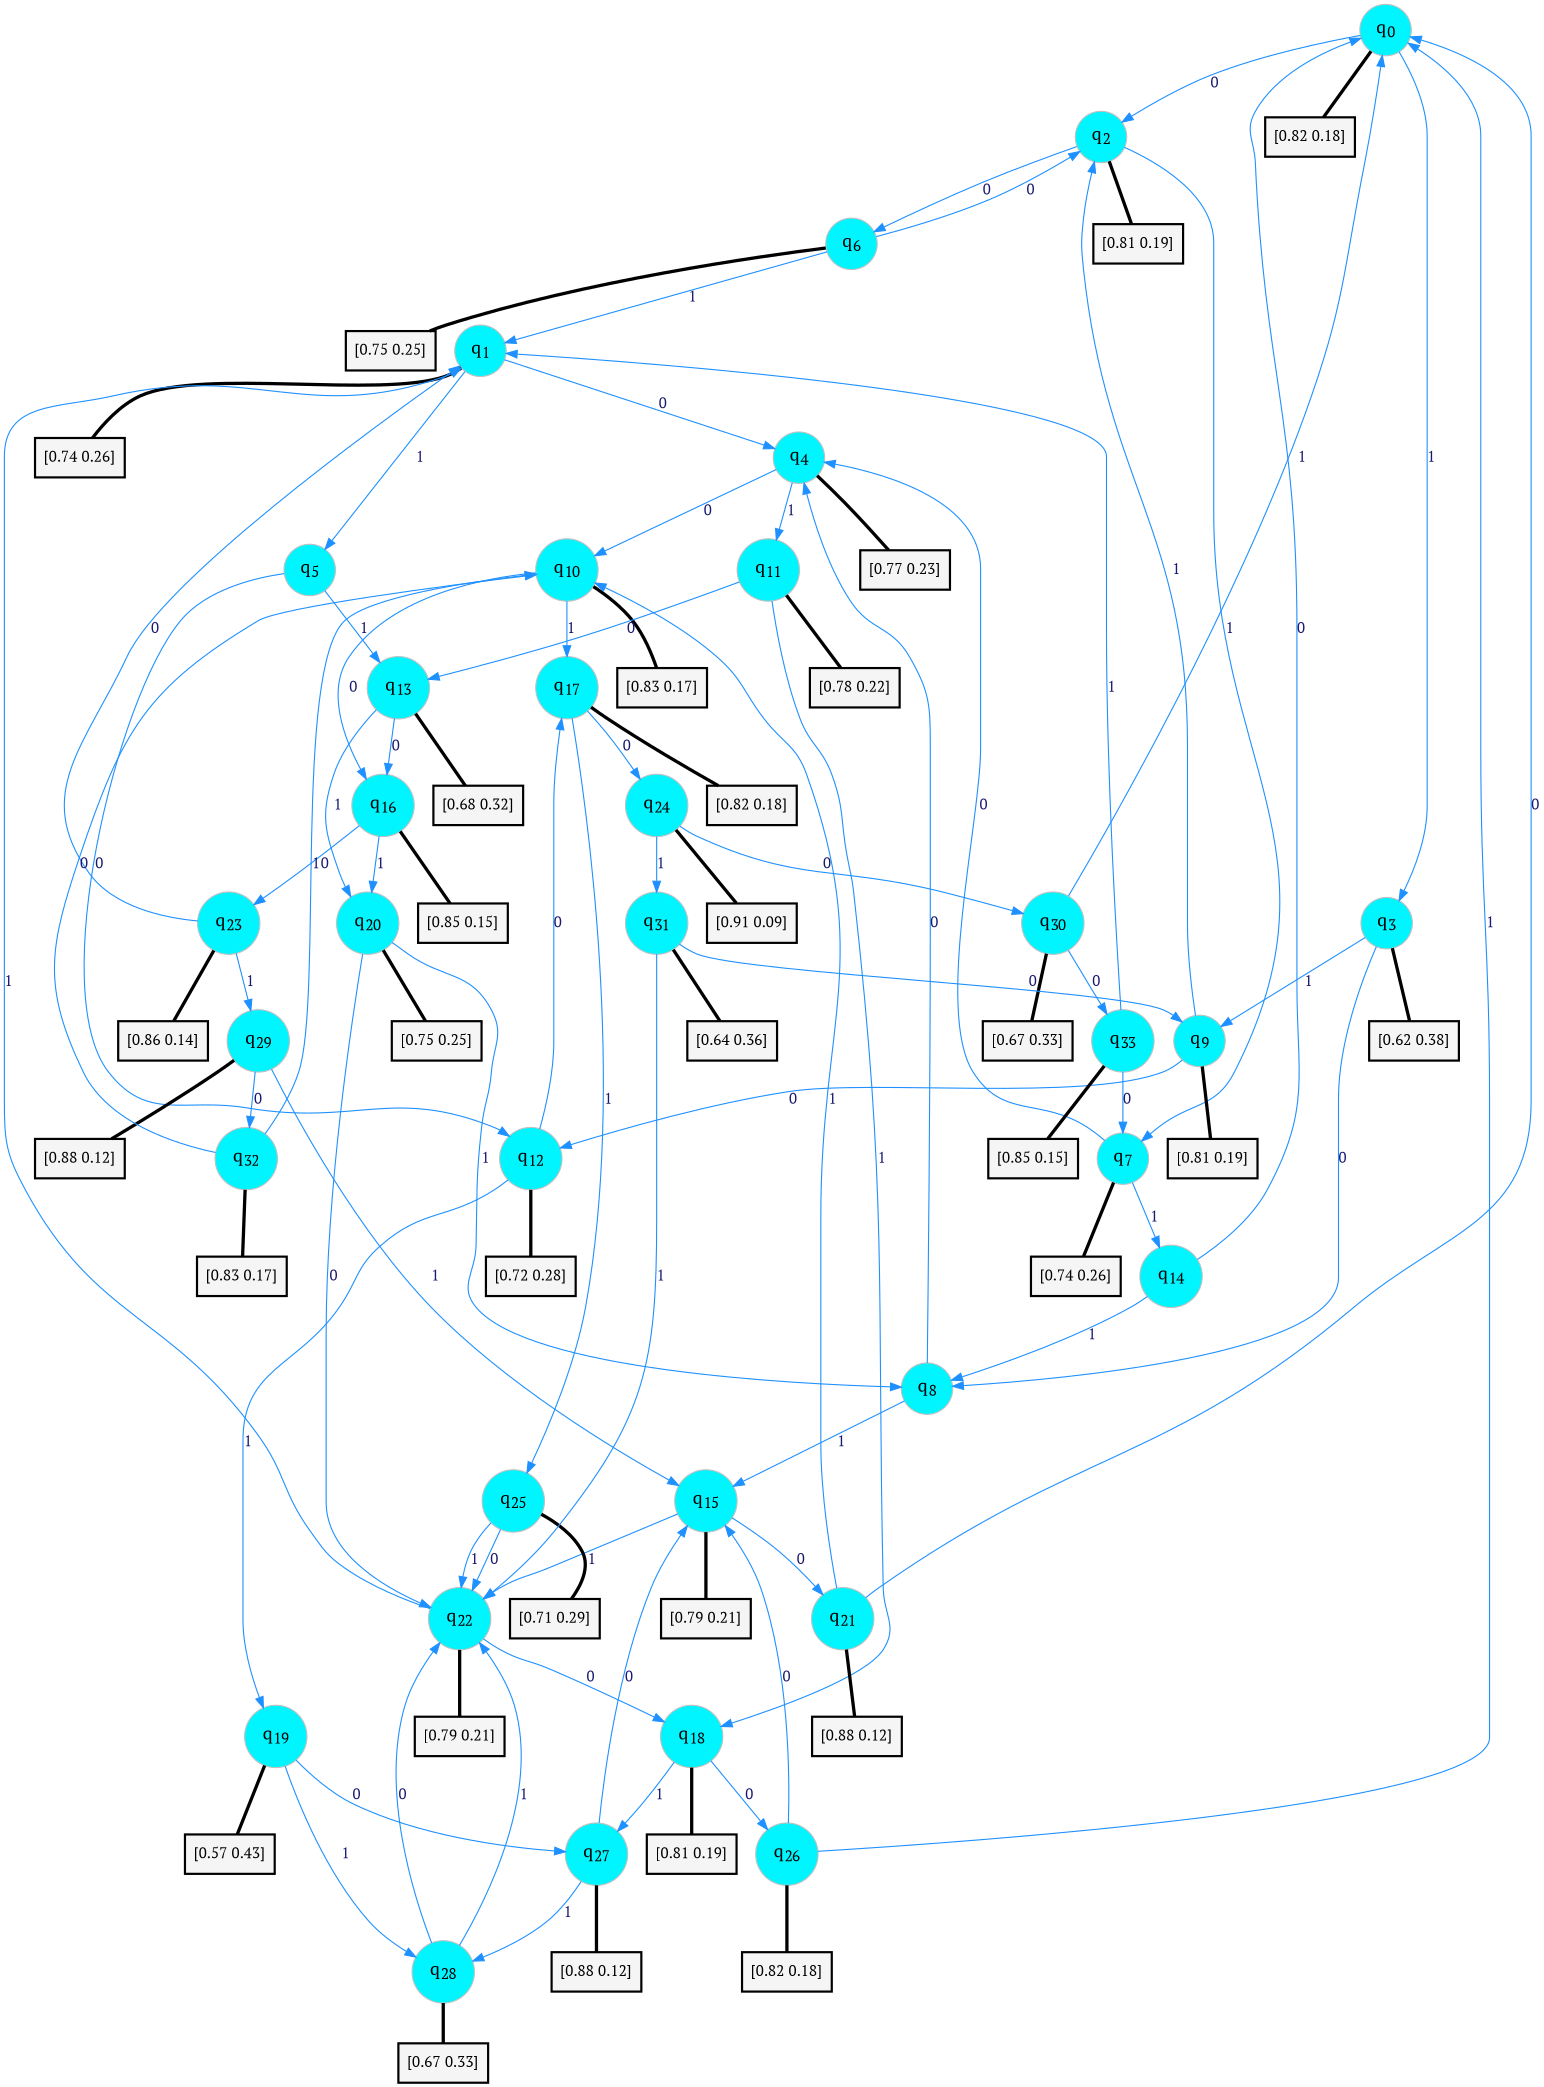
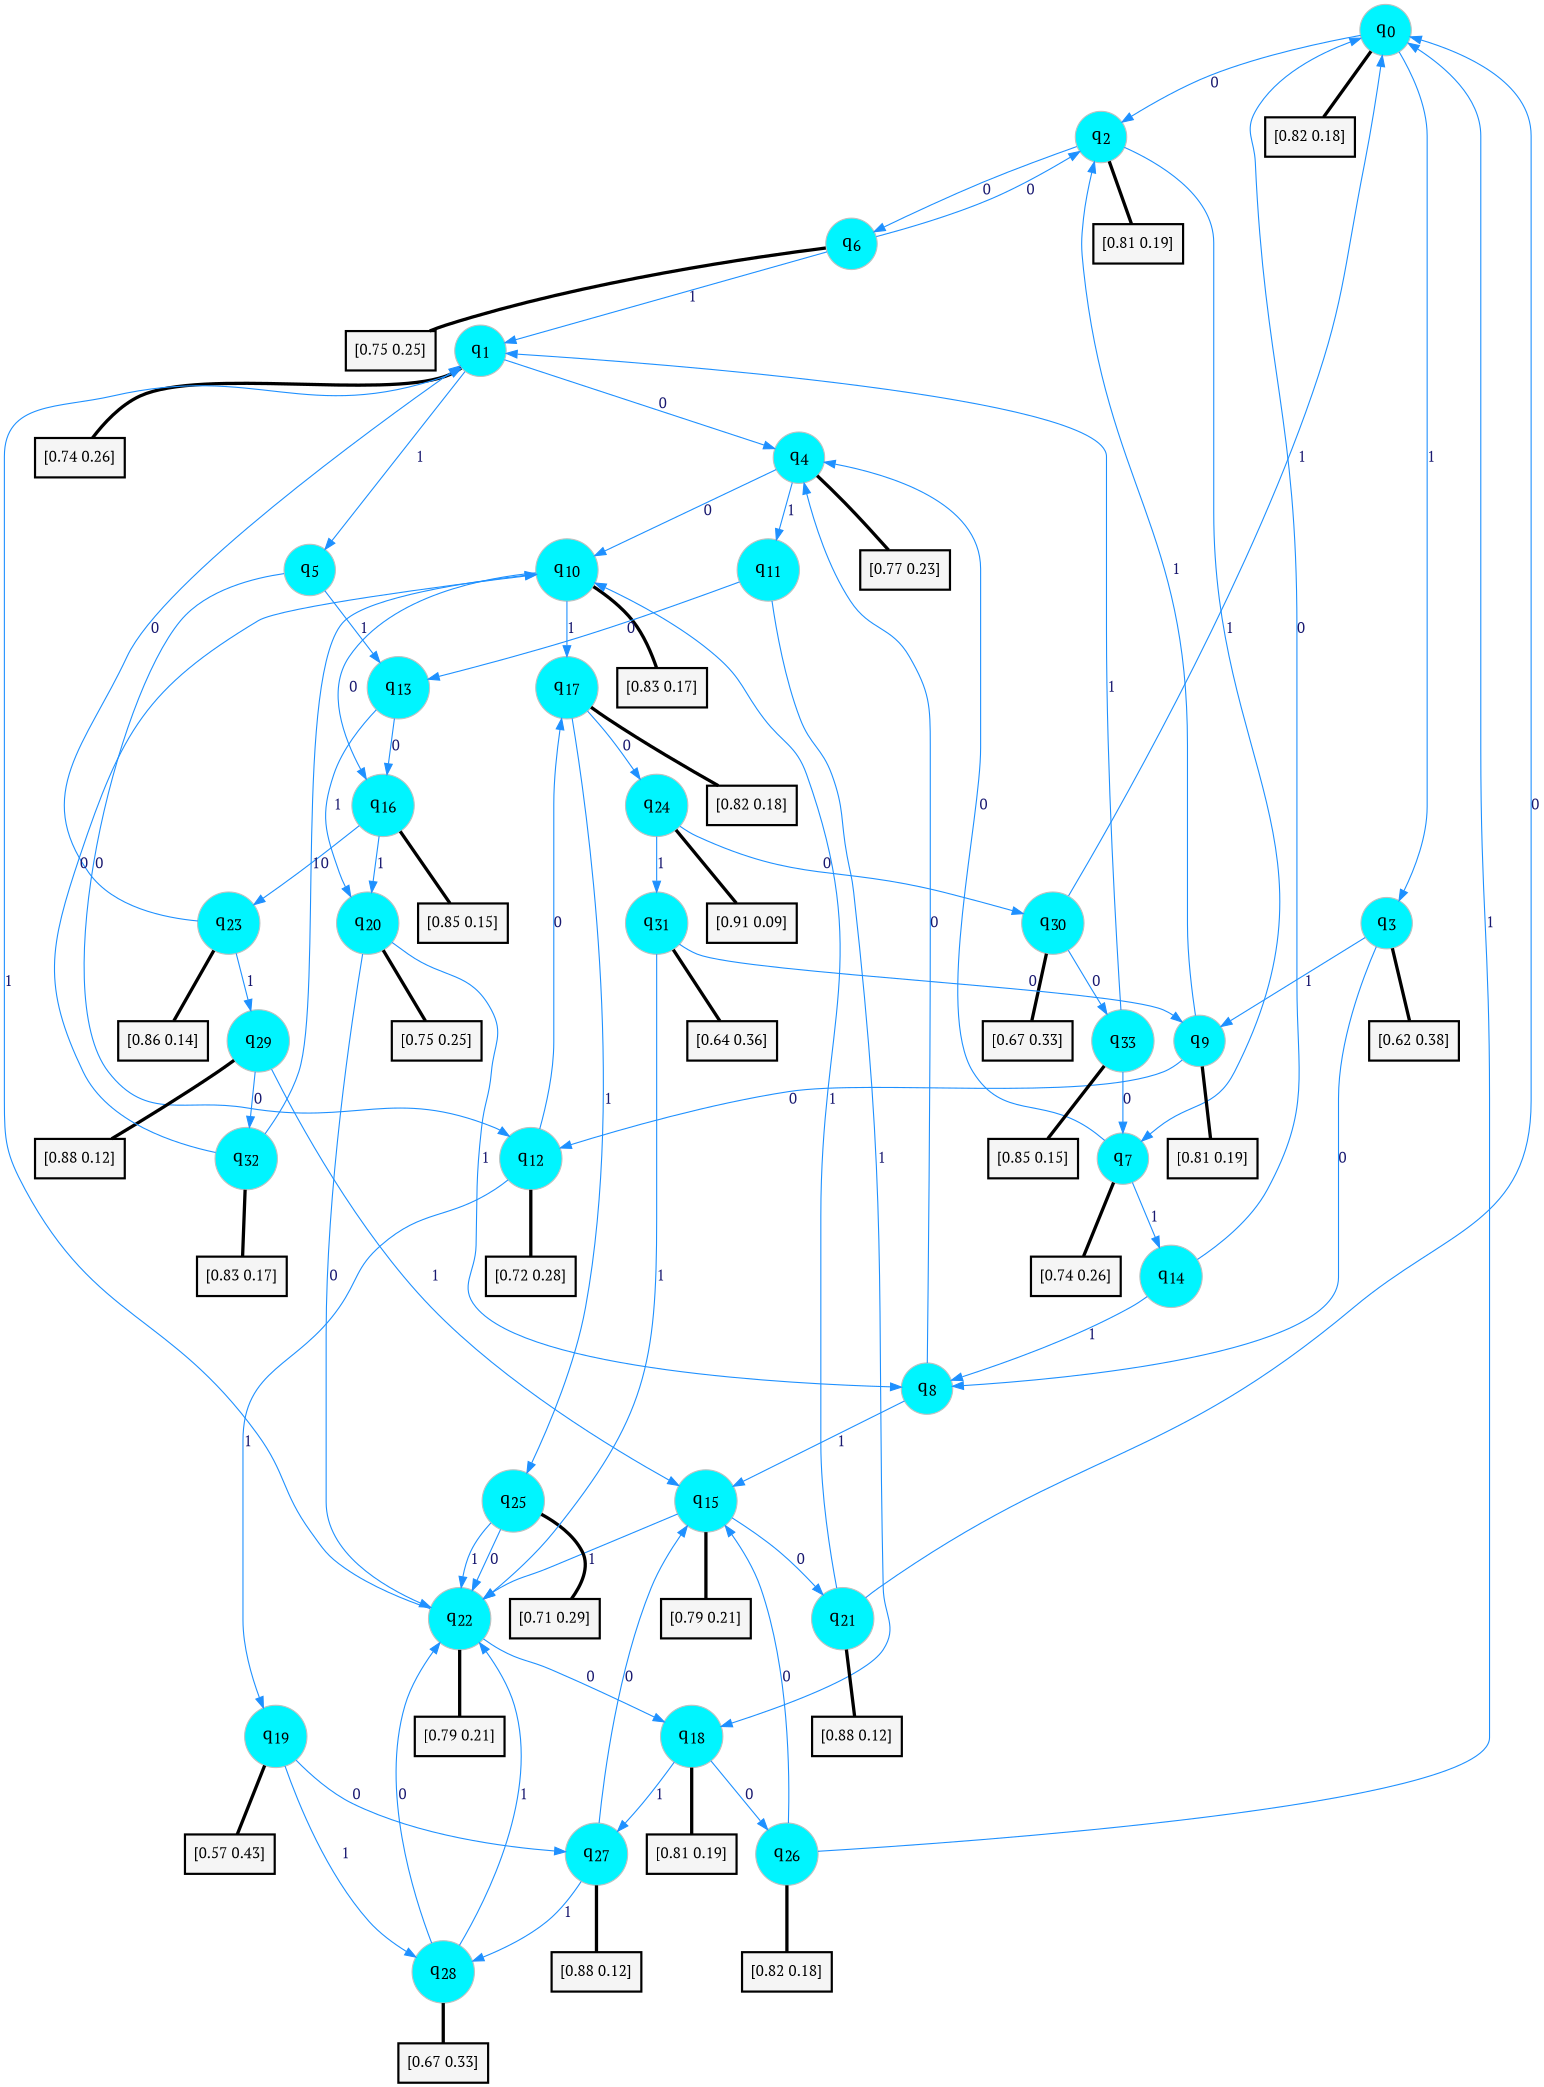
(855, 688) -> none
(478, 805) -> none
